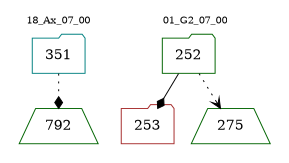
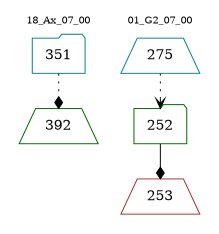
(207, 87) -> (160, 86)
(59, 126) -> (59, 126)
(148, 126) -> (160, 197)
(231, 126) -> (160, 56)
